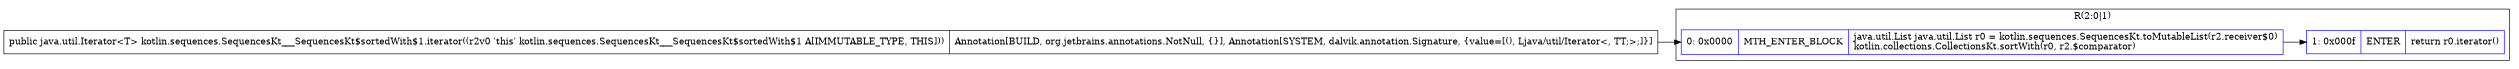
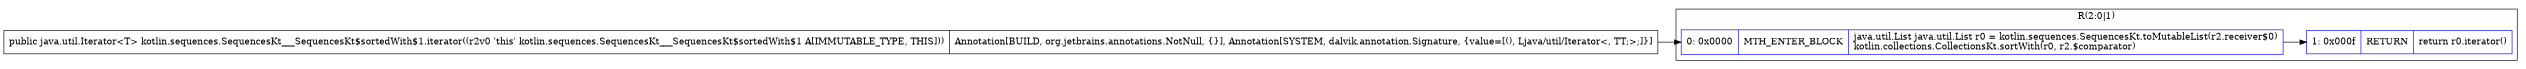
(2383, 42) -> (2387, 42)
